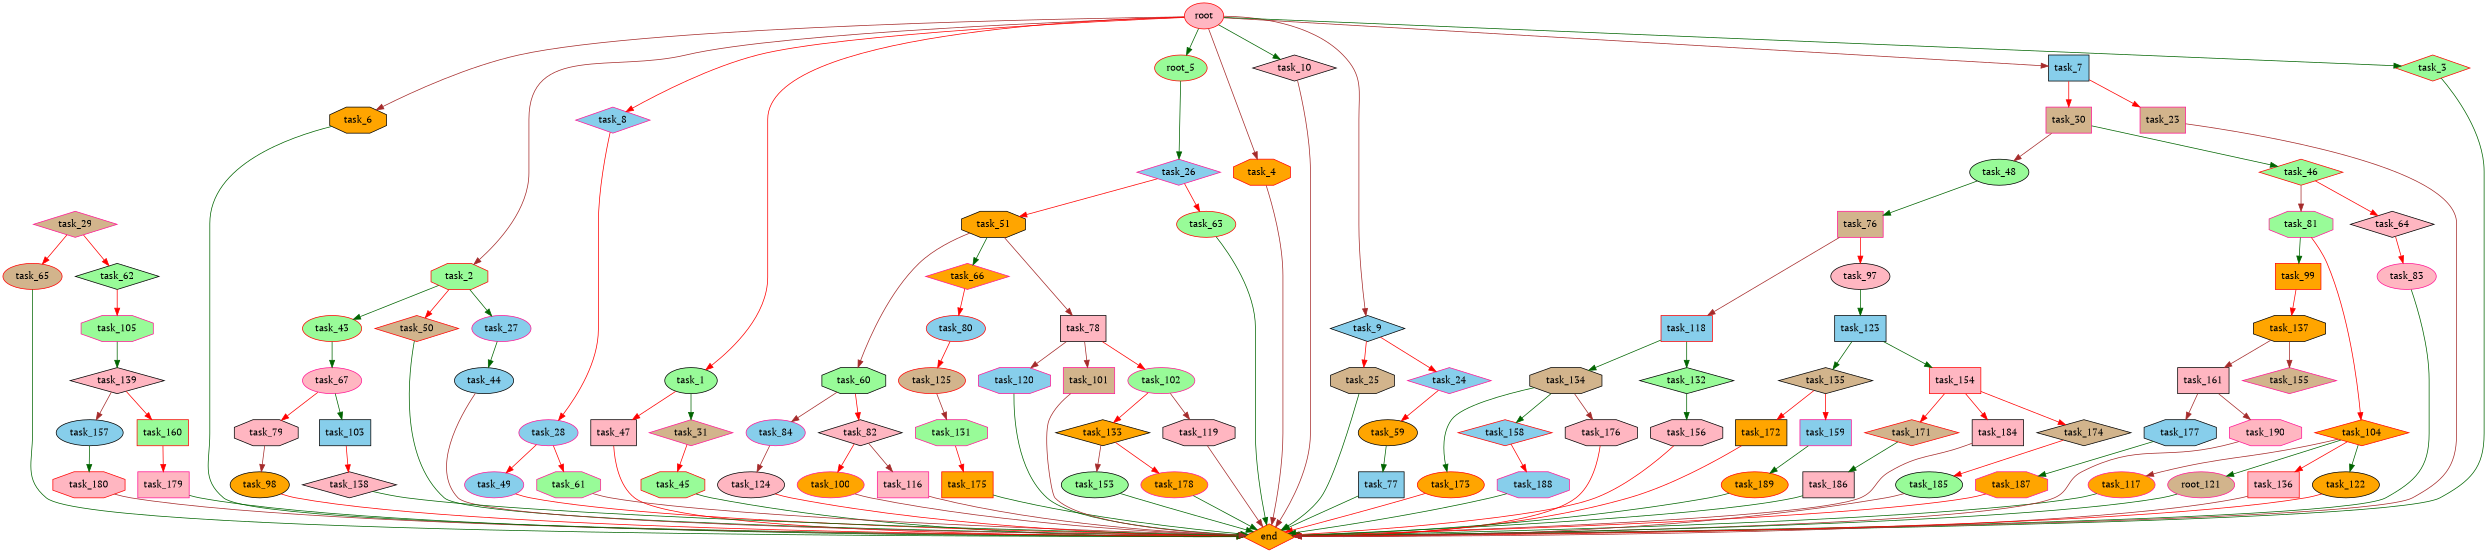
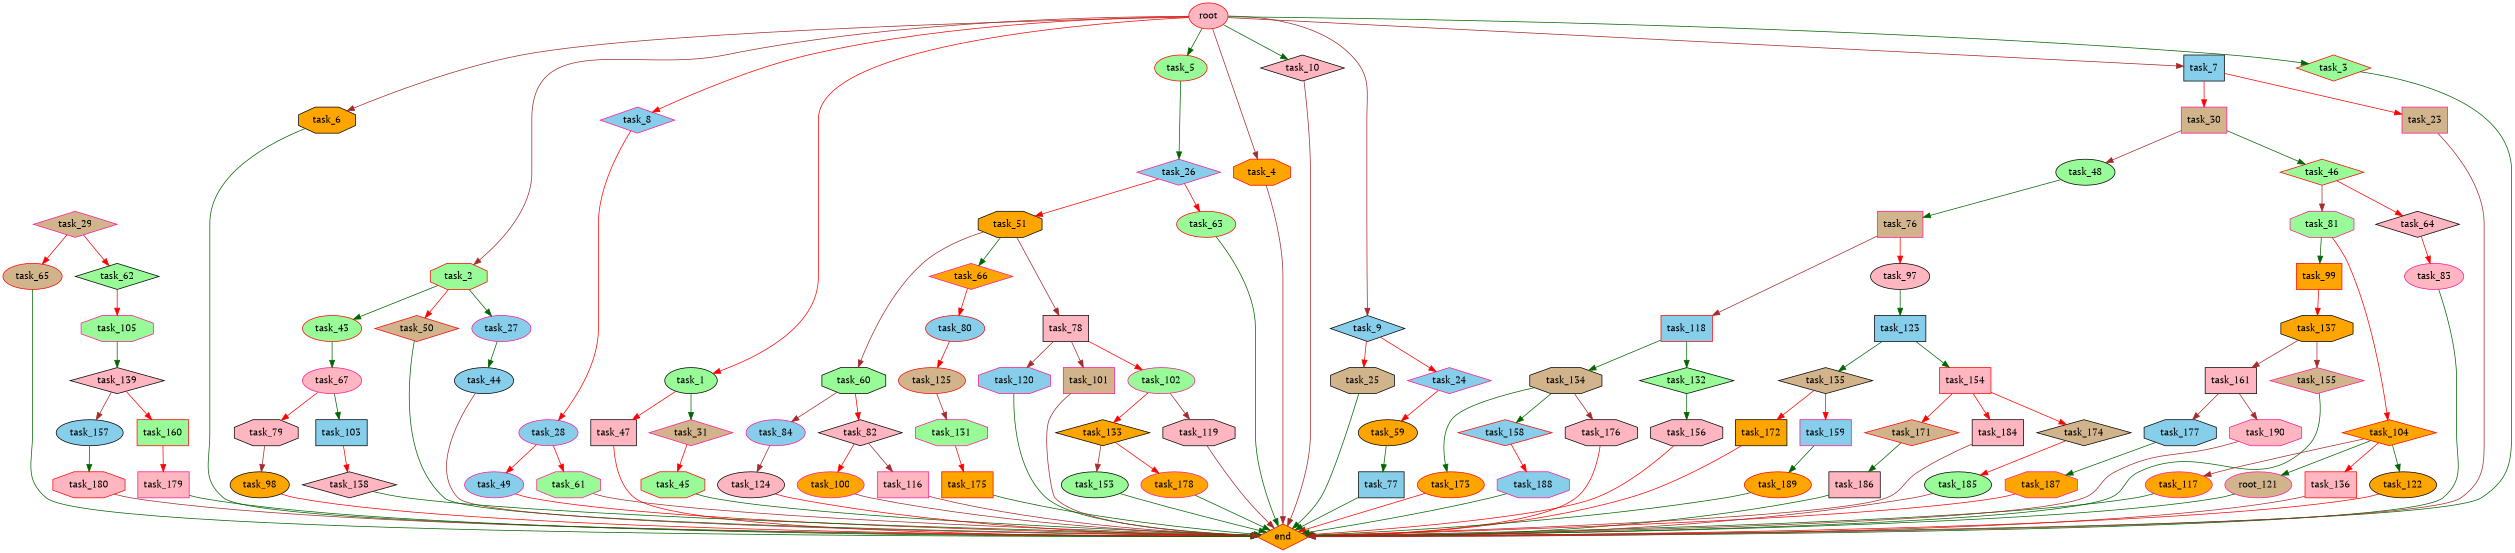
(1181, 68) -> (1181, 68)
none -> (2115, 495)
